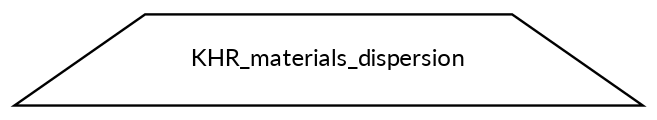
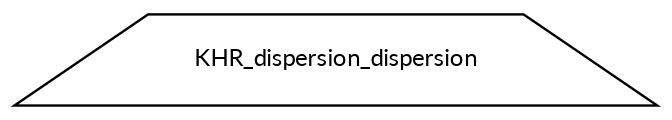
(329, 60) -> (336, 60)
